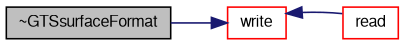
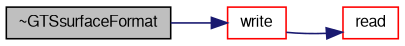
(322, 12) -> (306, 33)
